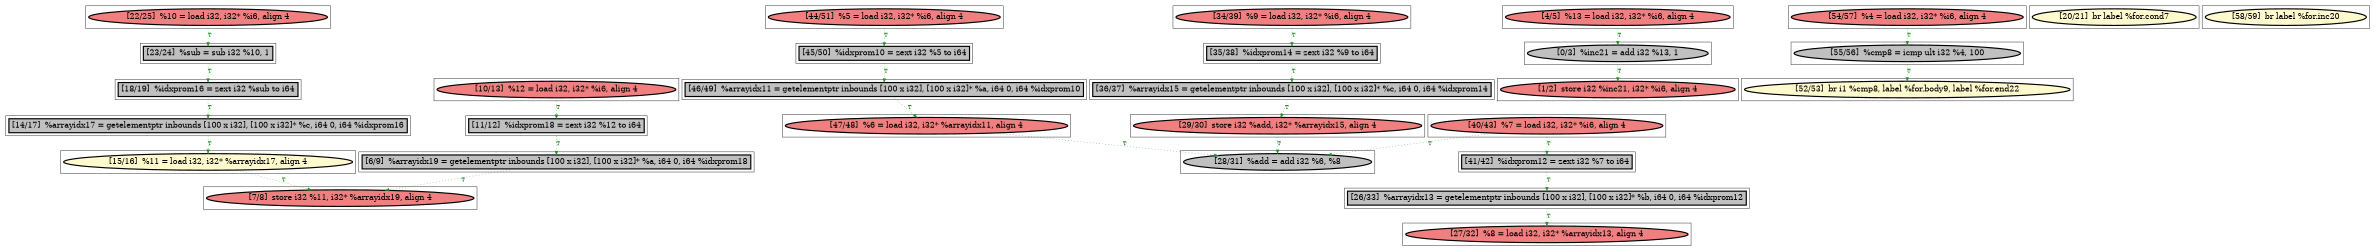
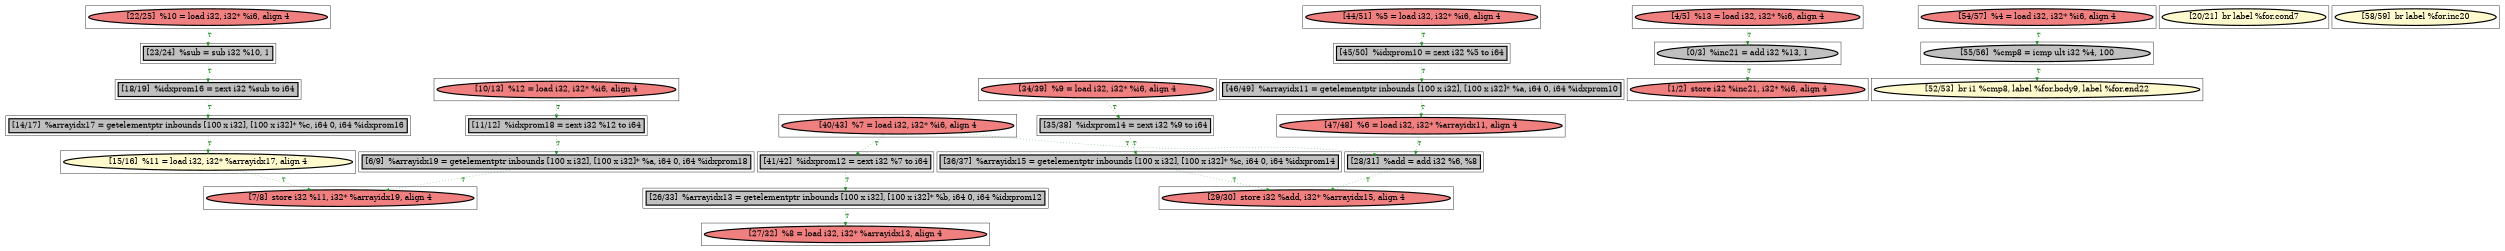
(1278, 142) -> (1364, 179)
(1278, 162) -> (1414, 162)
